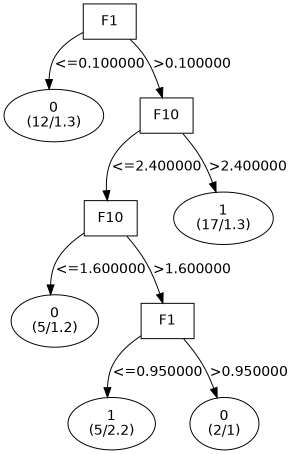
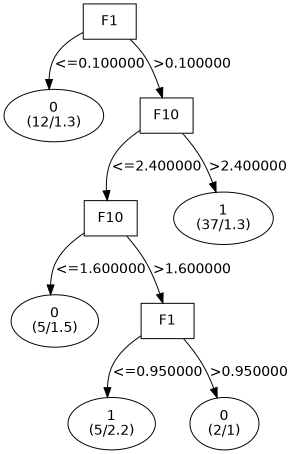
(223, 218) -> (223, 218)
(55, 321) -> (55, 321)
